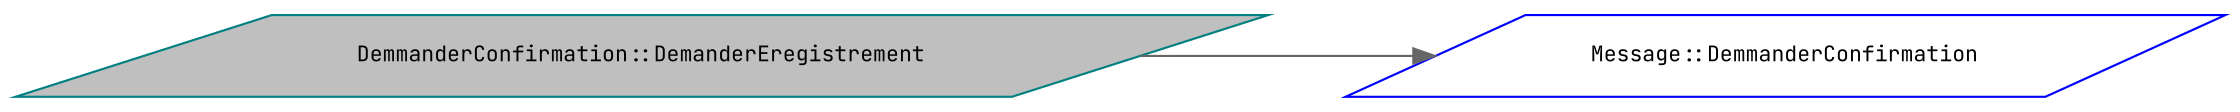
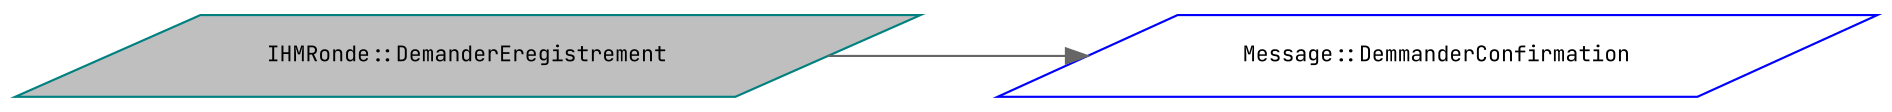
(642, 56) -> (468, 56)
